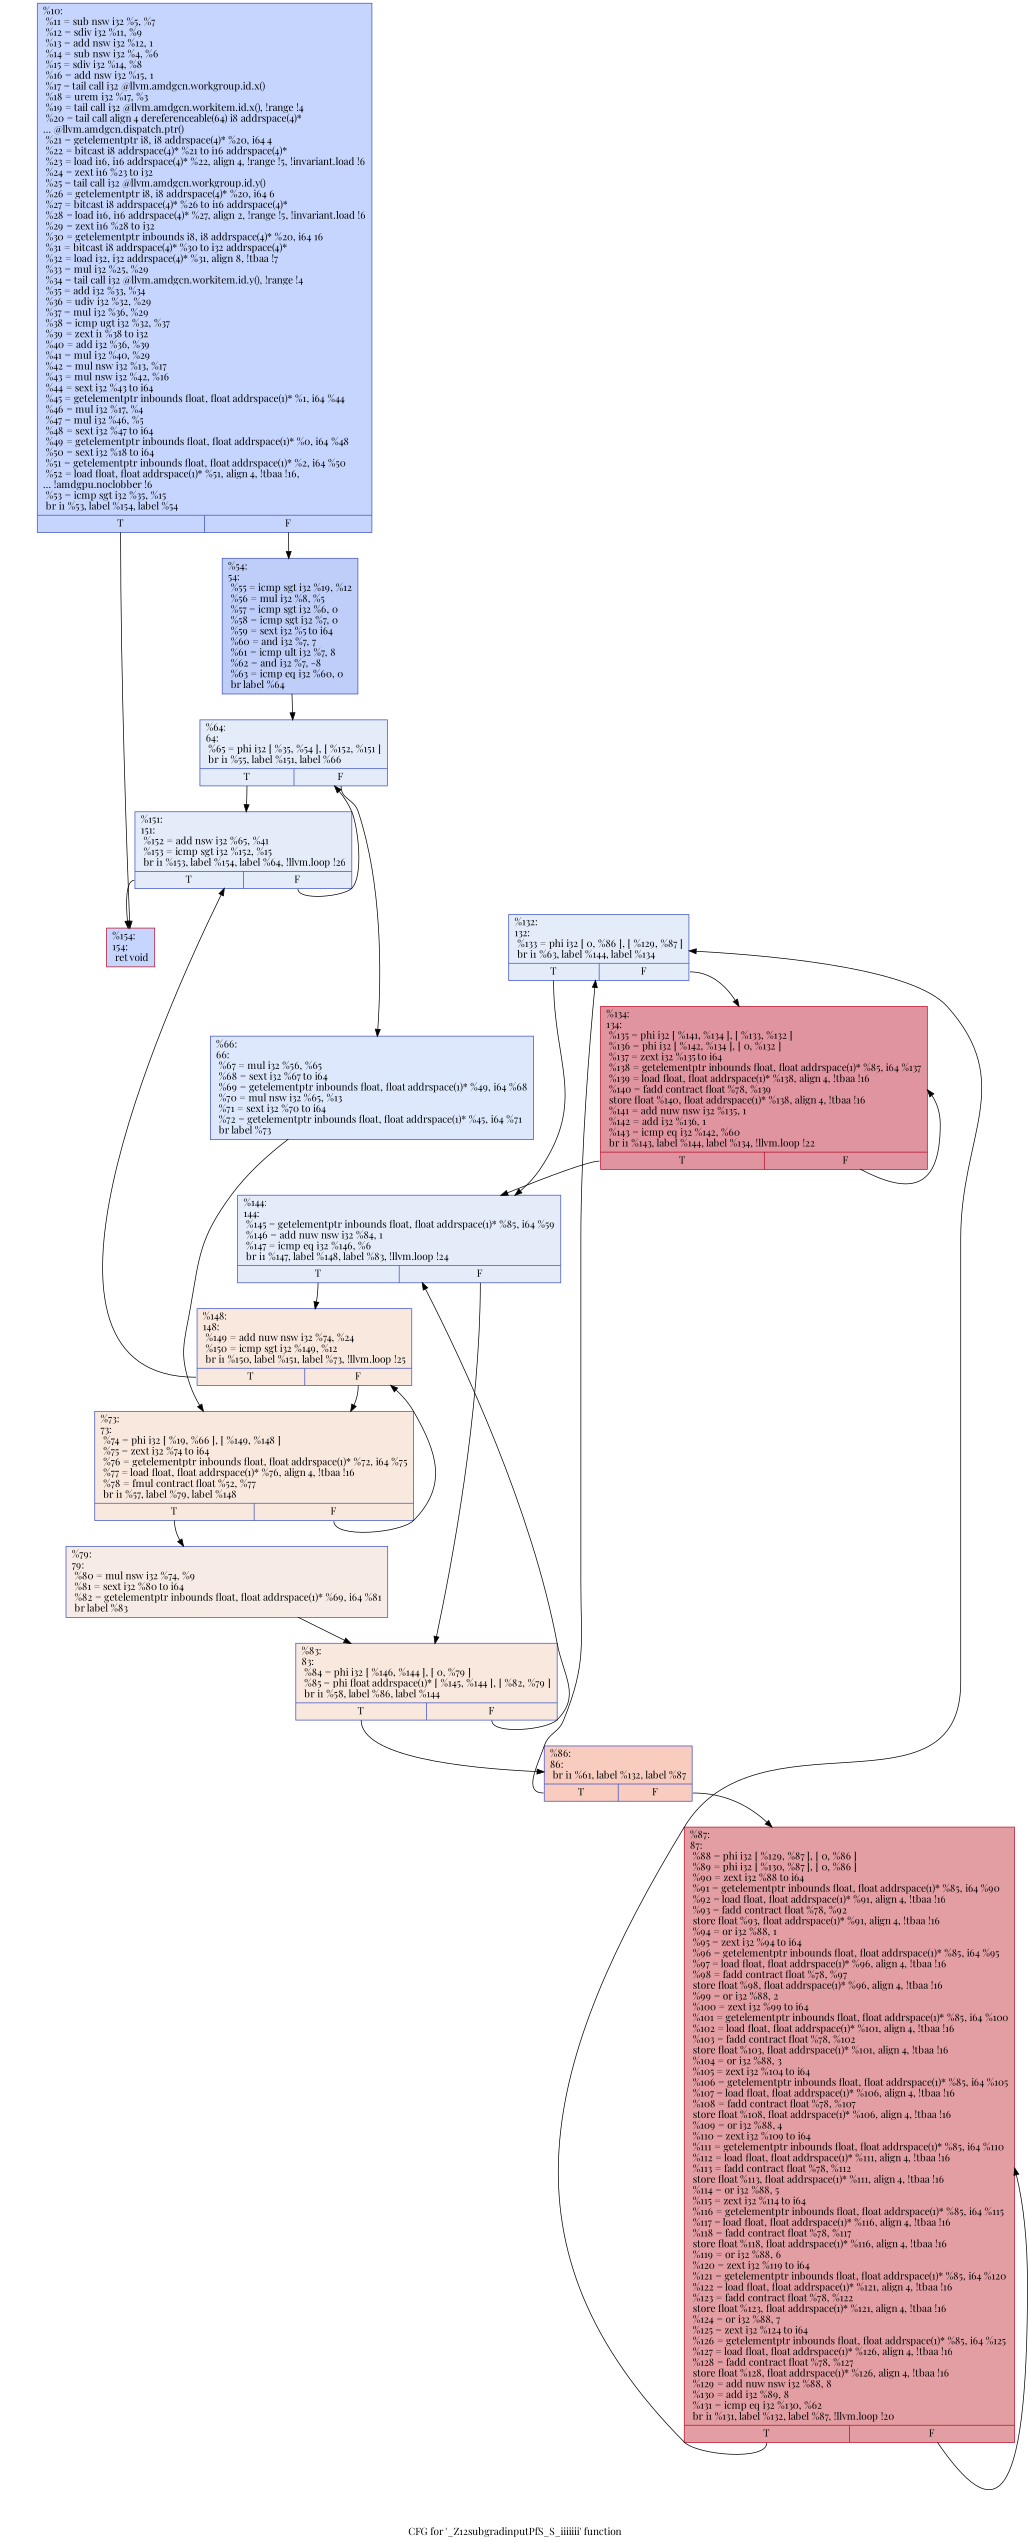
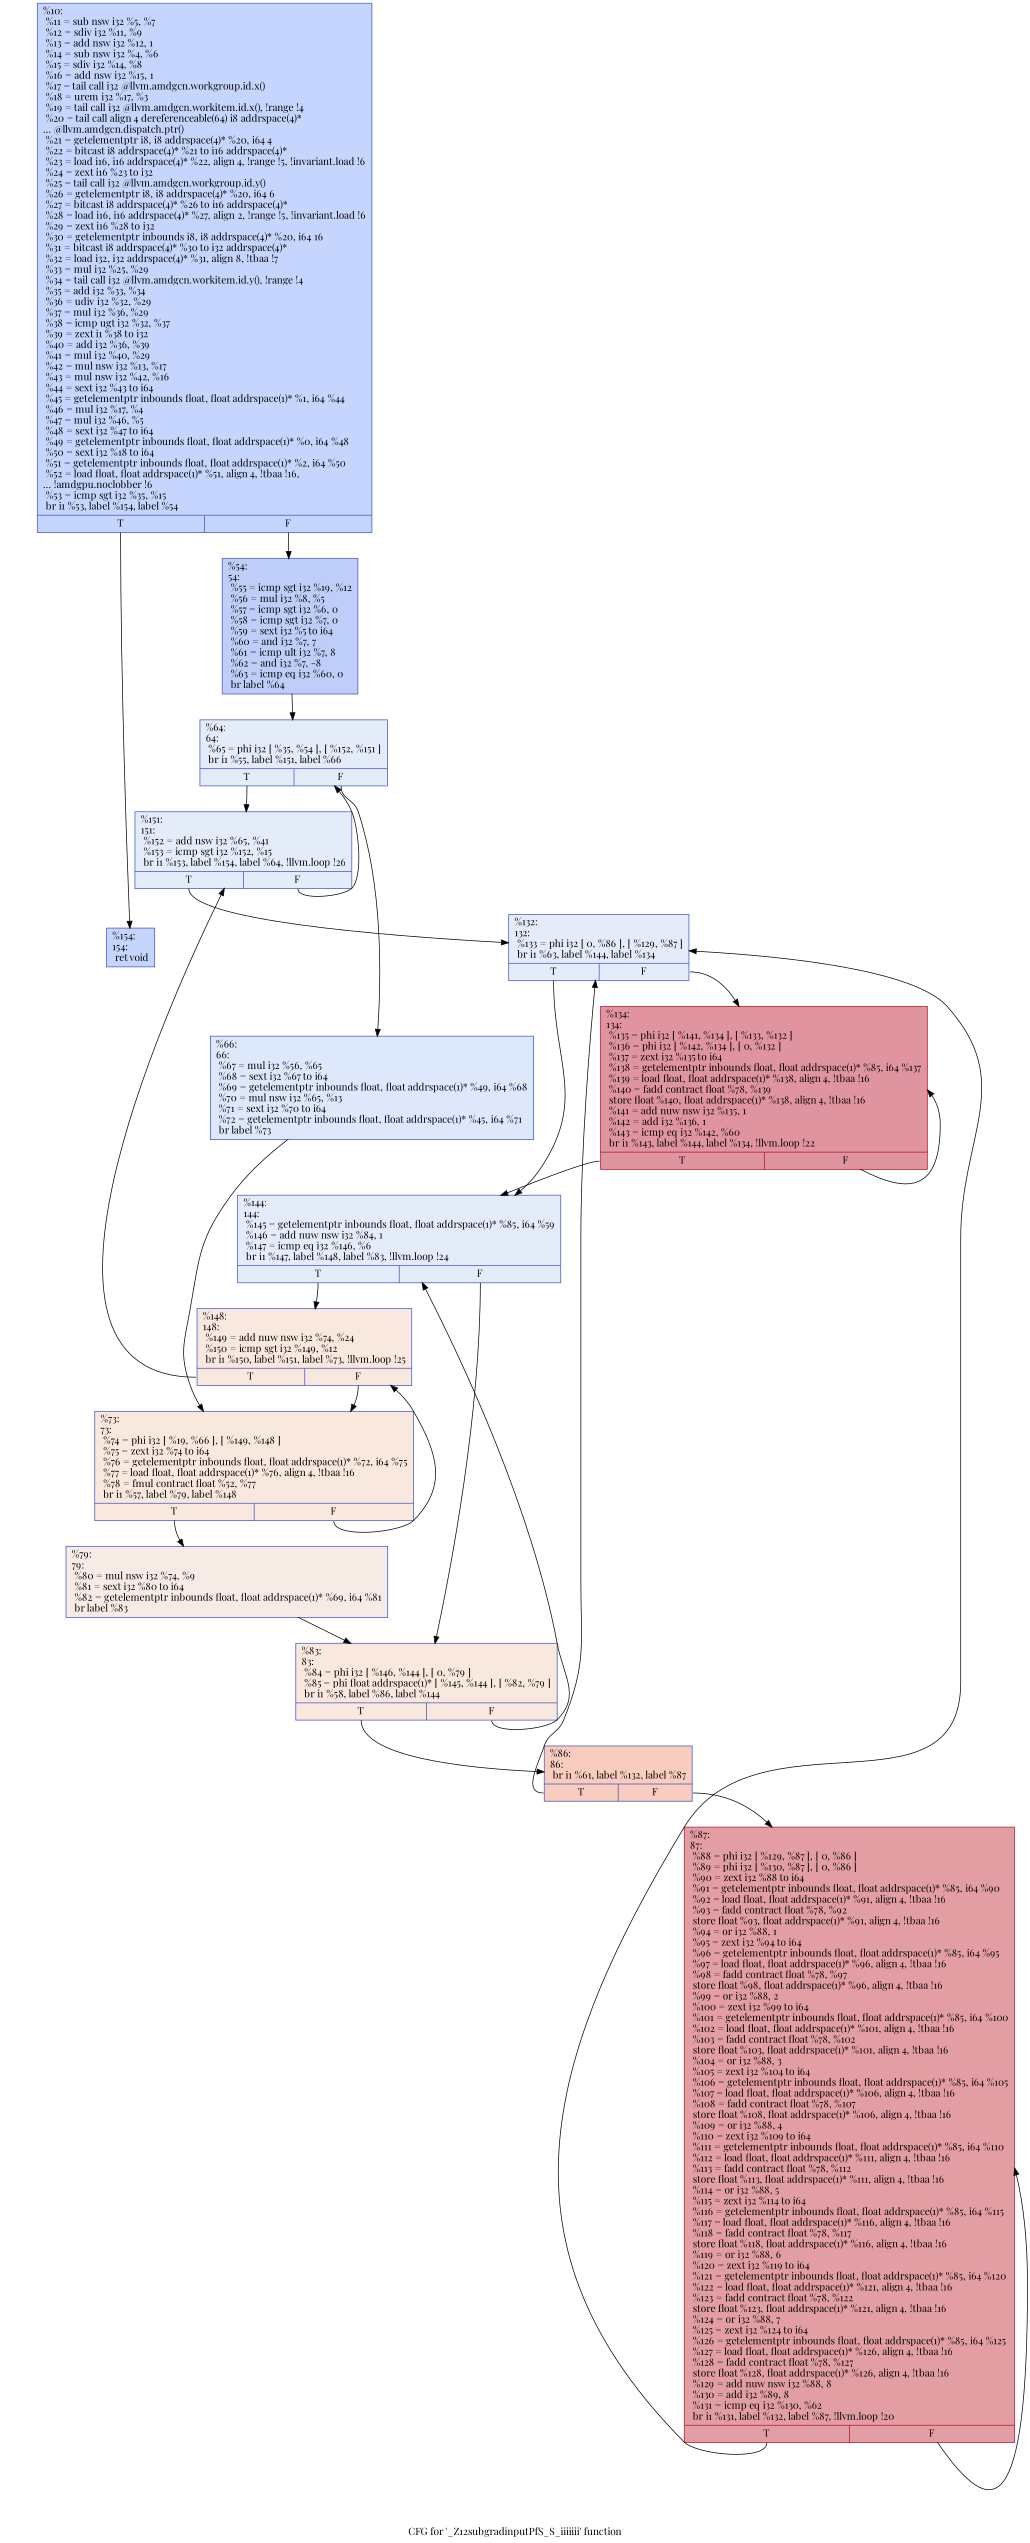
(127, 899) -> (341, 930)
(131, 947) -> (131, 947)
